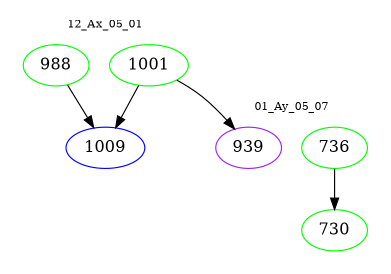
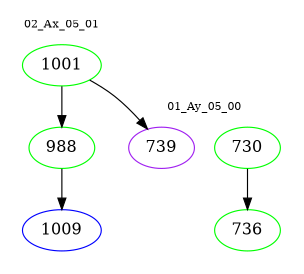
(105, 25) -> (62, 25)
(130, 102) -> (62, 101)
(292, 107) -> (205, 107)
(249, 148) -> (162, 148)
(335, 183) -> (247, 183)
